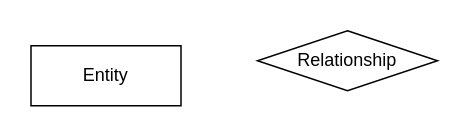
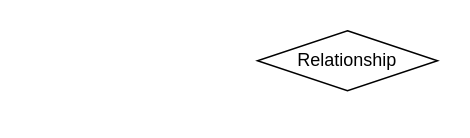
(106, 76) -> none
